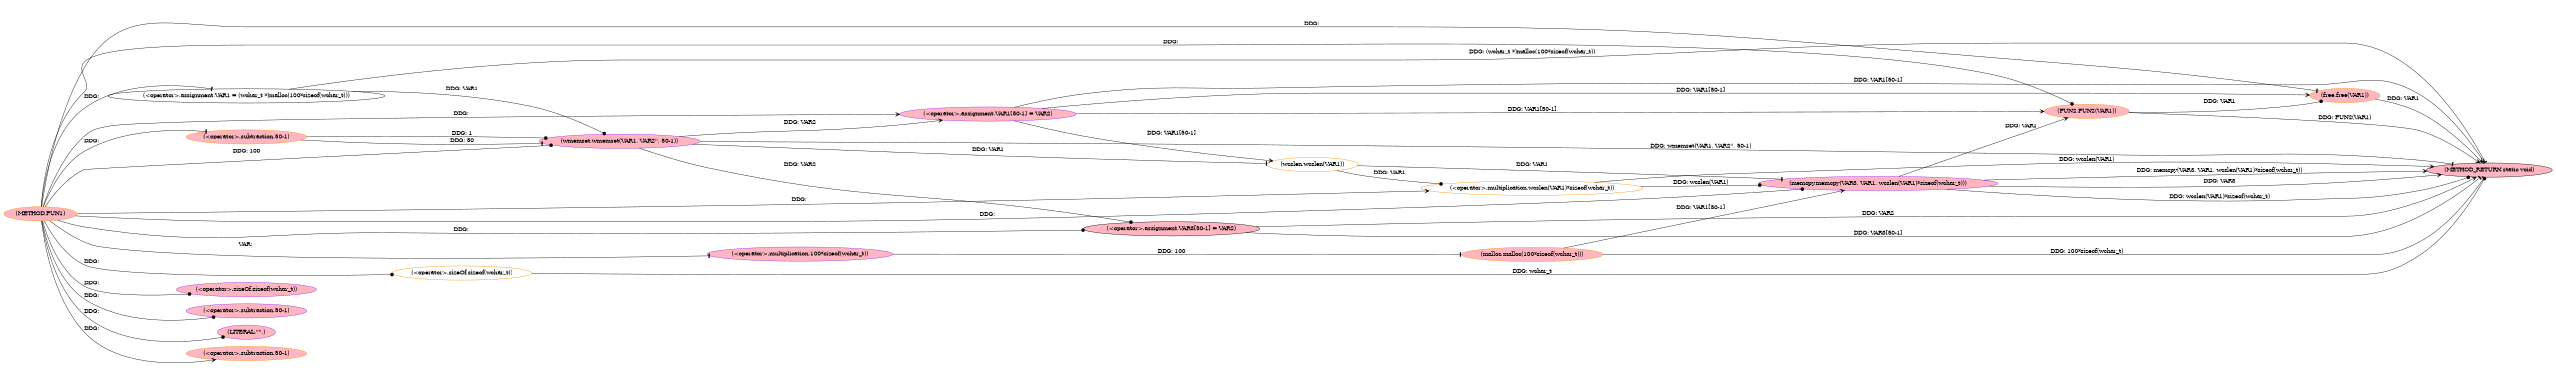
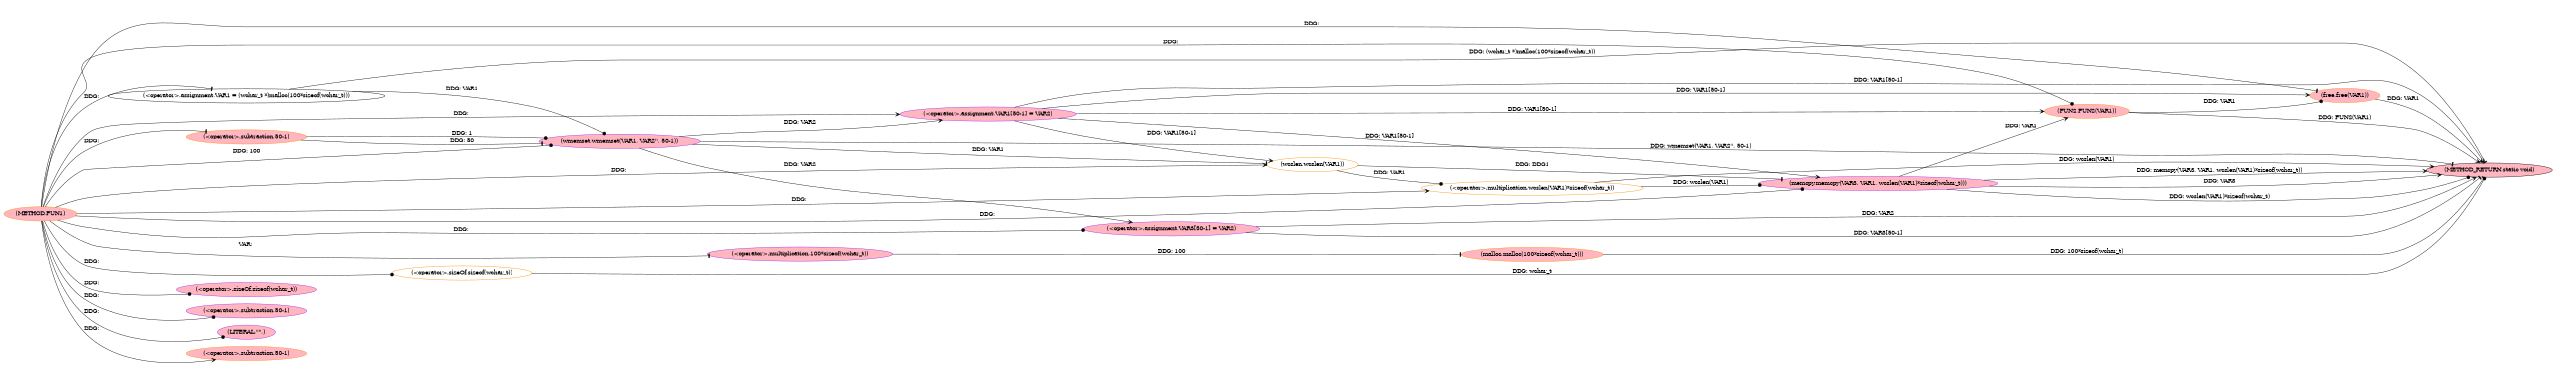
(1532, 165) -> (1532, 165)
none -> (658, 174)
(883, 194) -> (883, 194)
(1695, 221) -> (1437, 144)
(1172, 229) -> (1172, 229)
